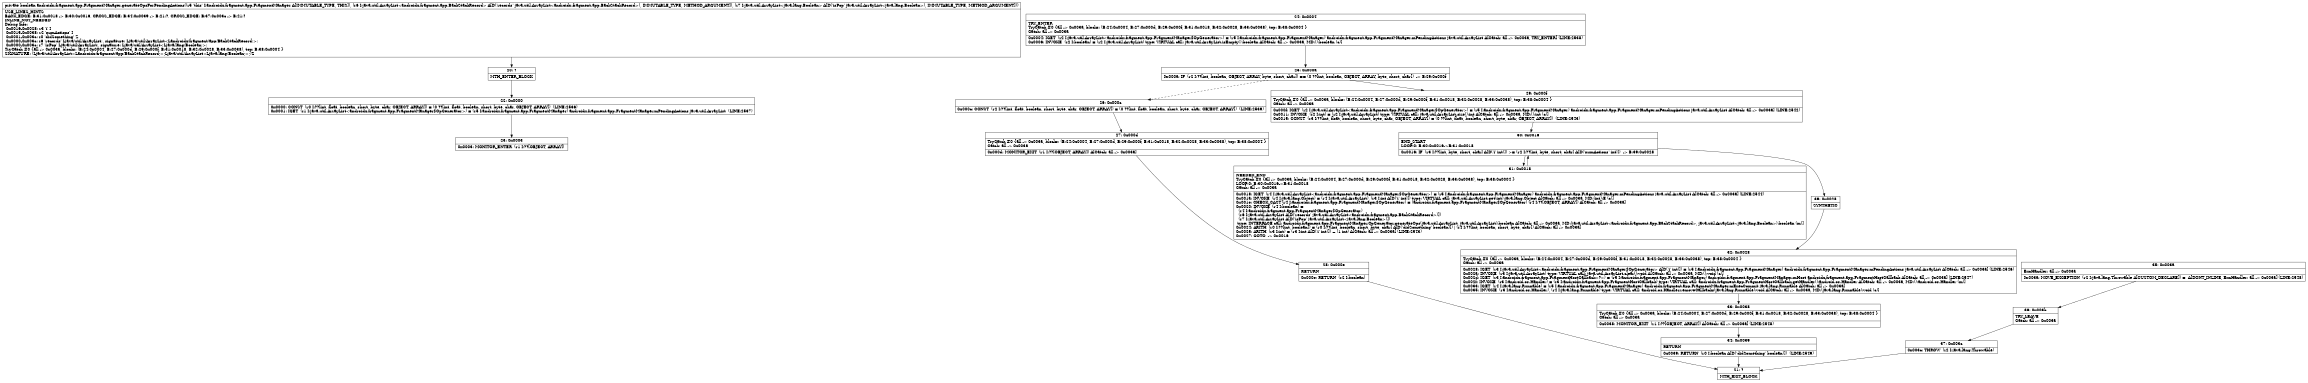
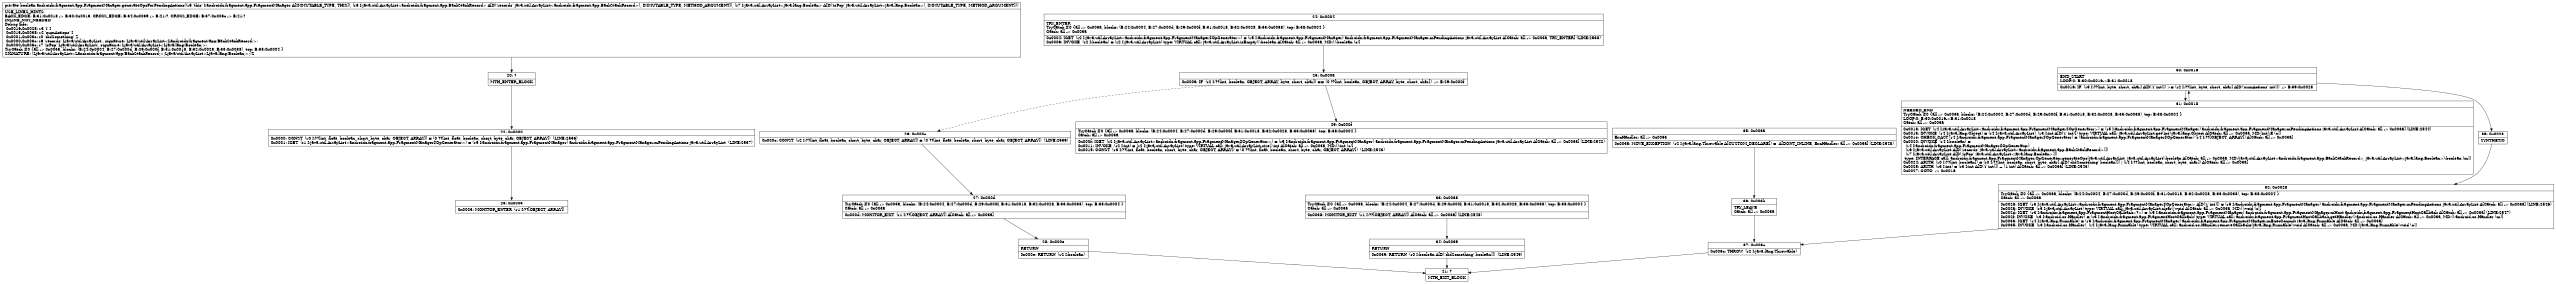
(1532, 126) -> none
(1739, 297) -> (1902, 237)
